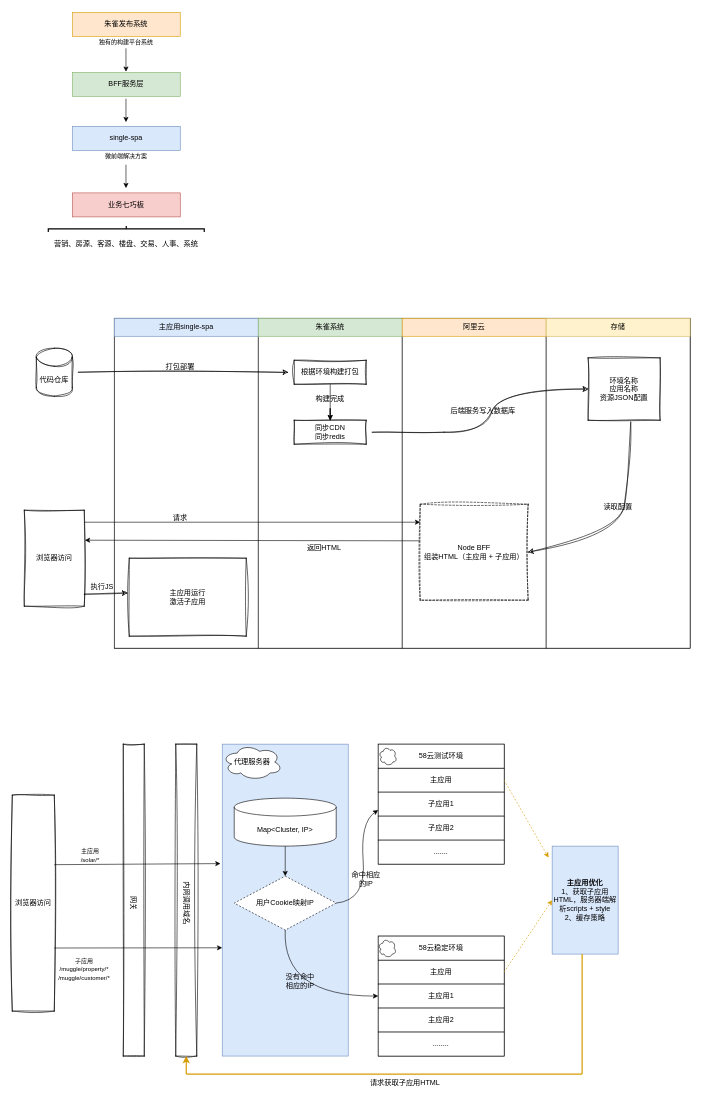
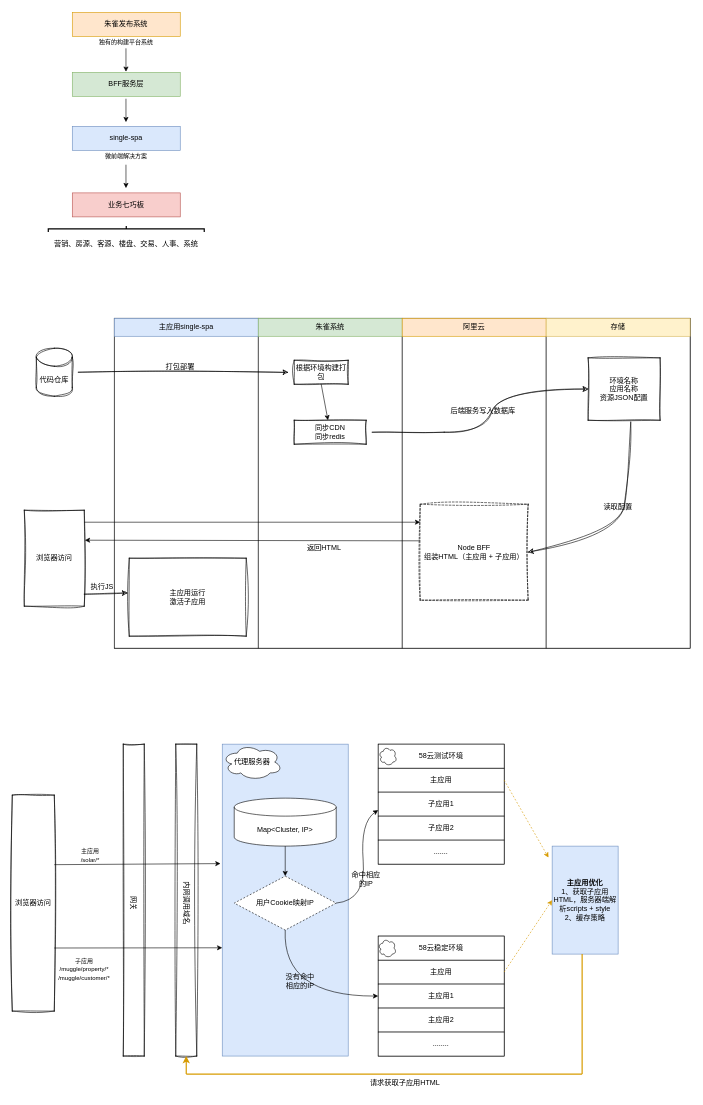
(330, 372) -> (321, 372)
(330, 399) -> none
(330, 418) -> none
(180, 518) -> none
